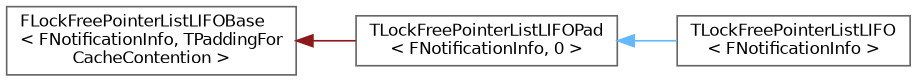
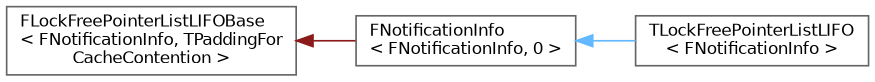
(487, 41) -> (466, 41)
